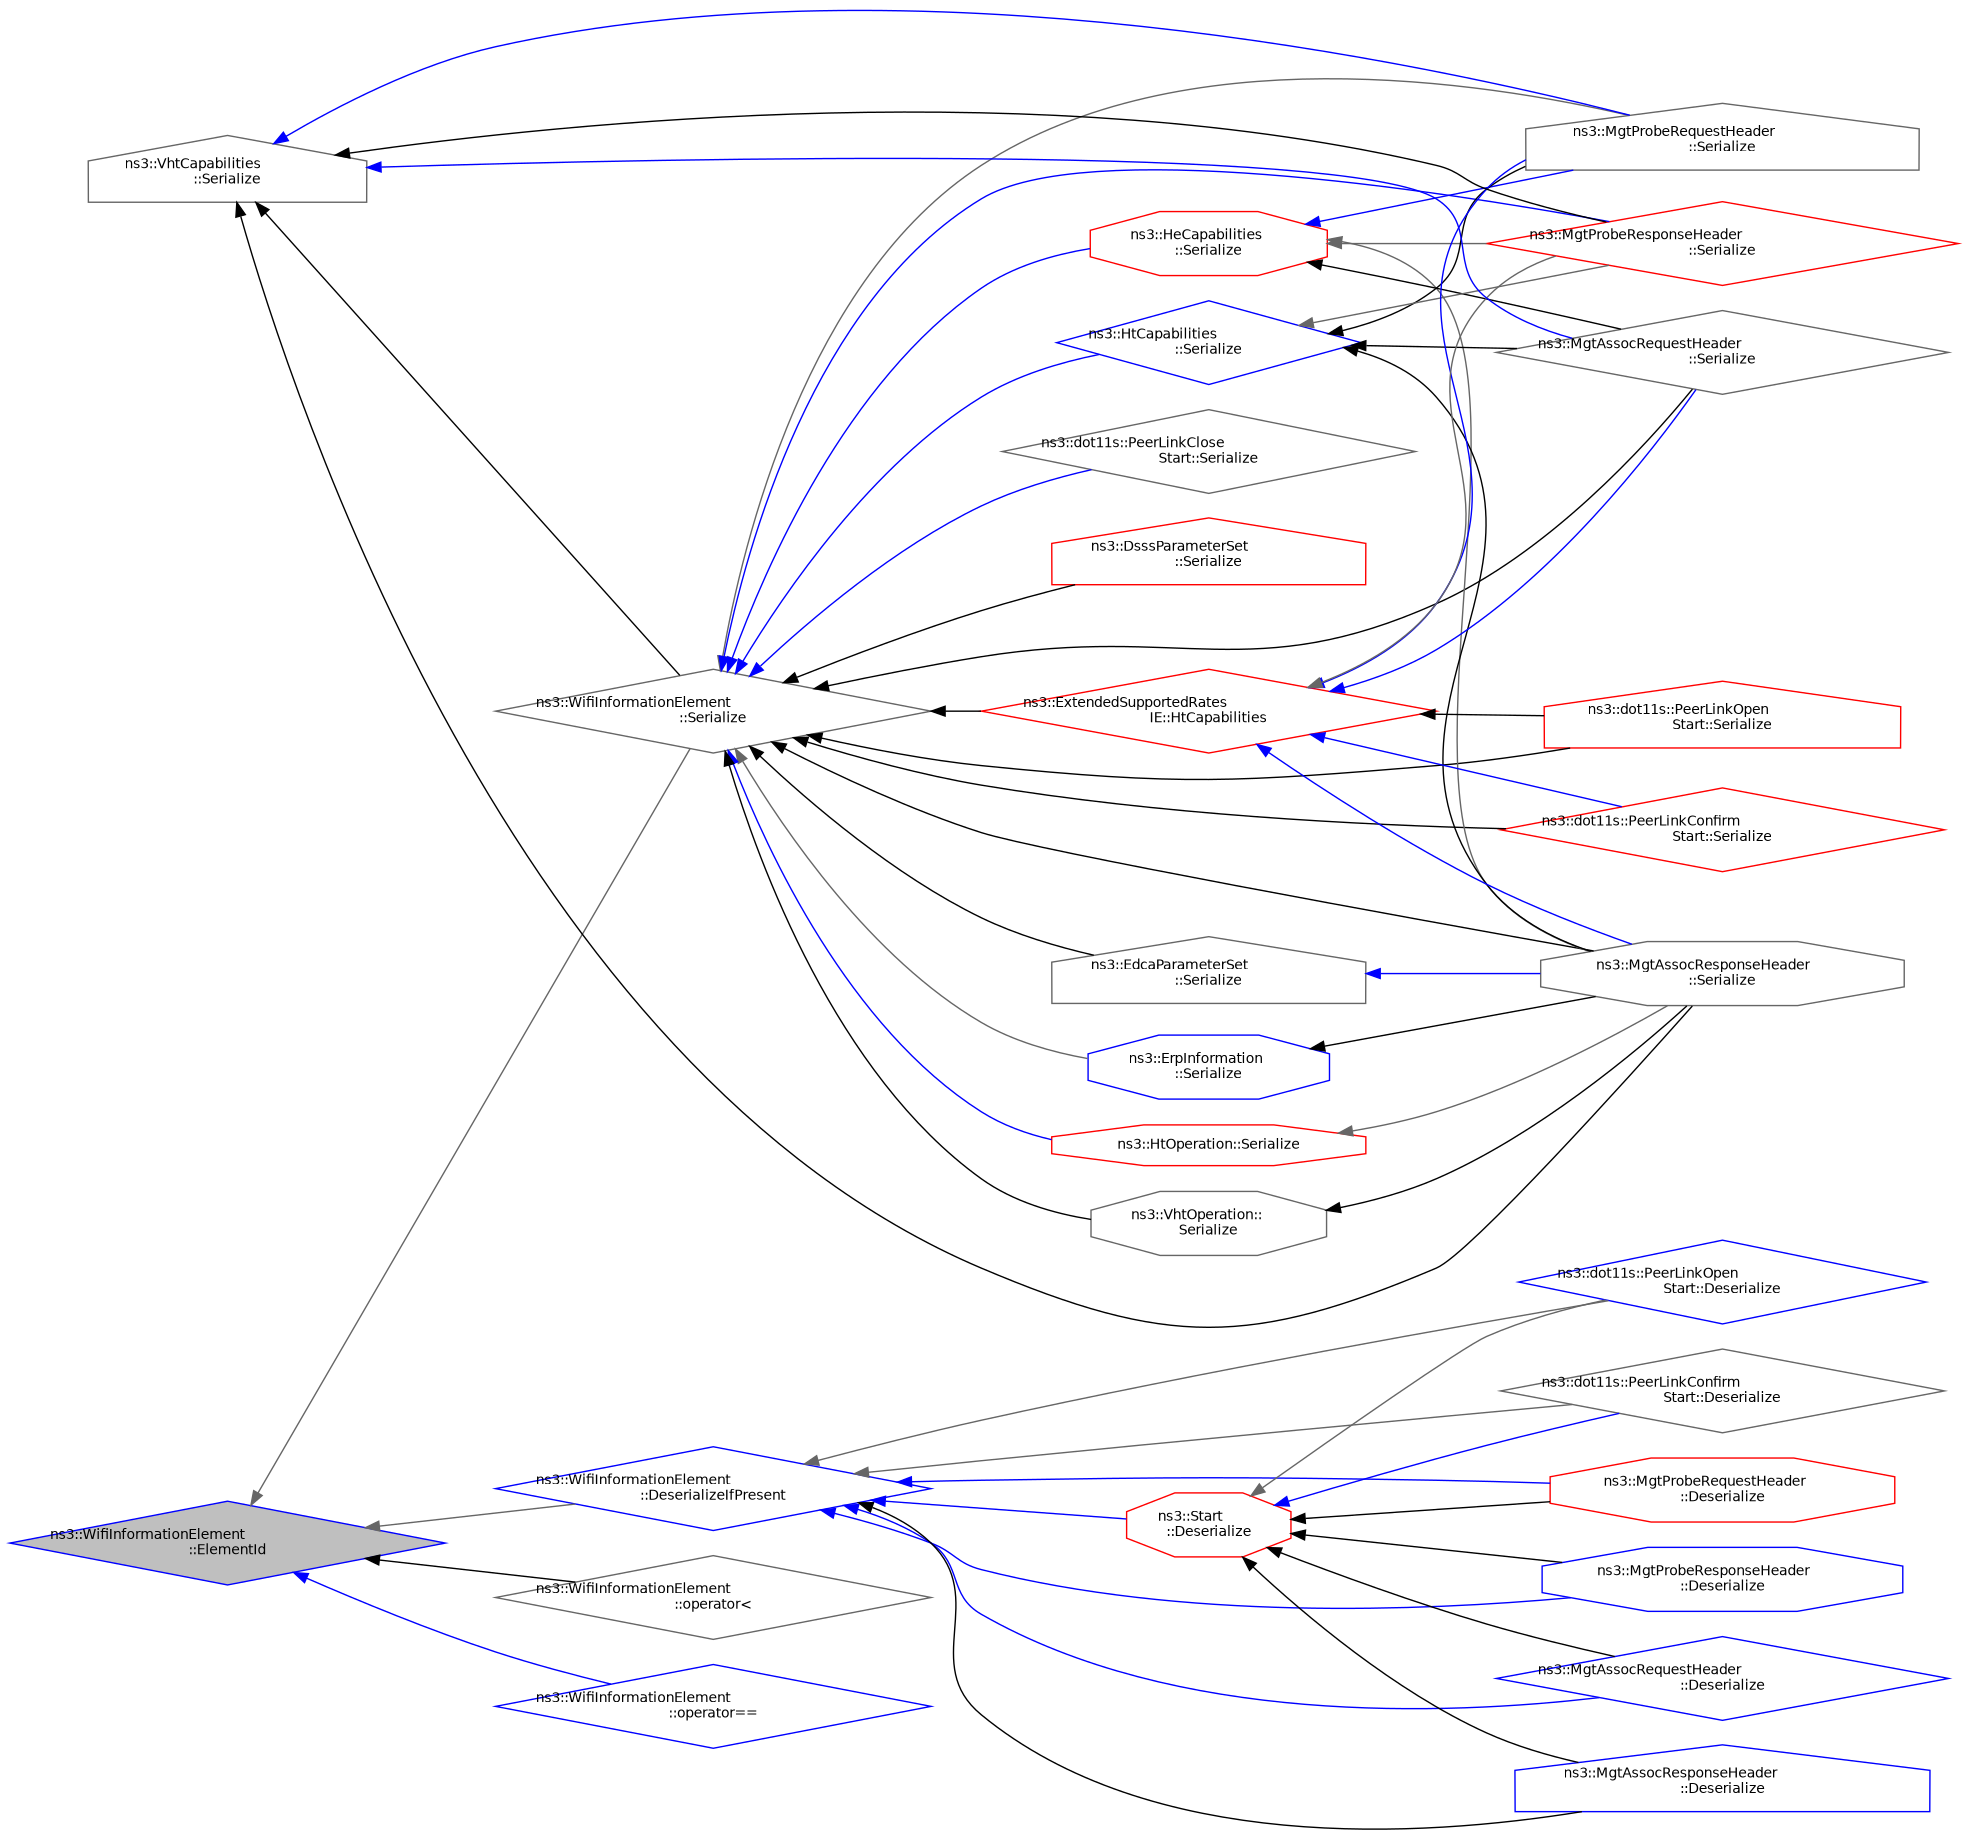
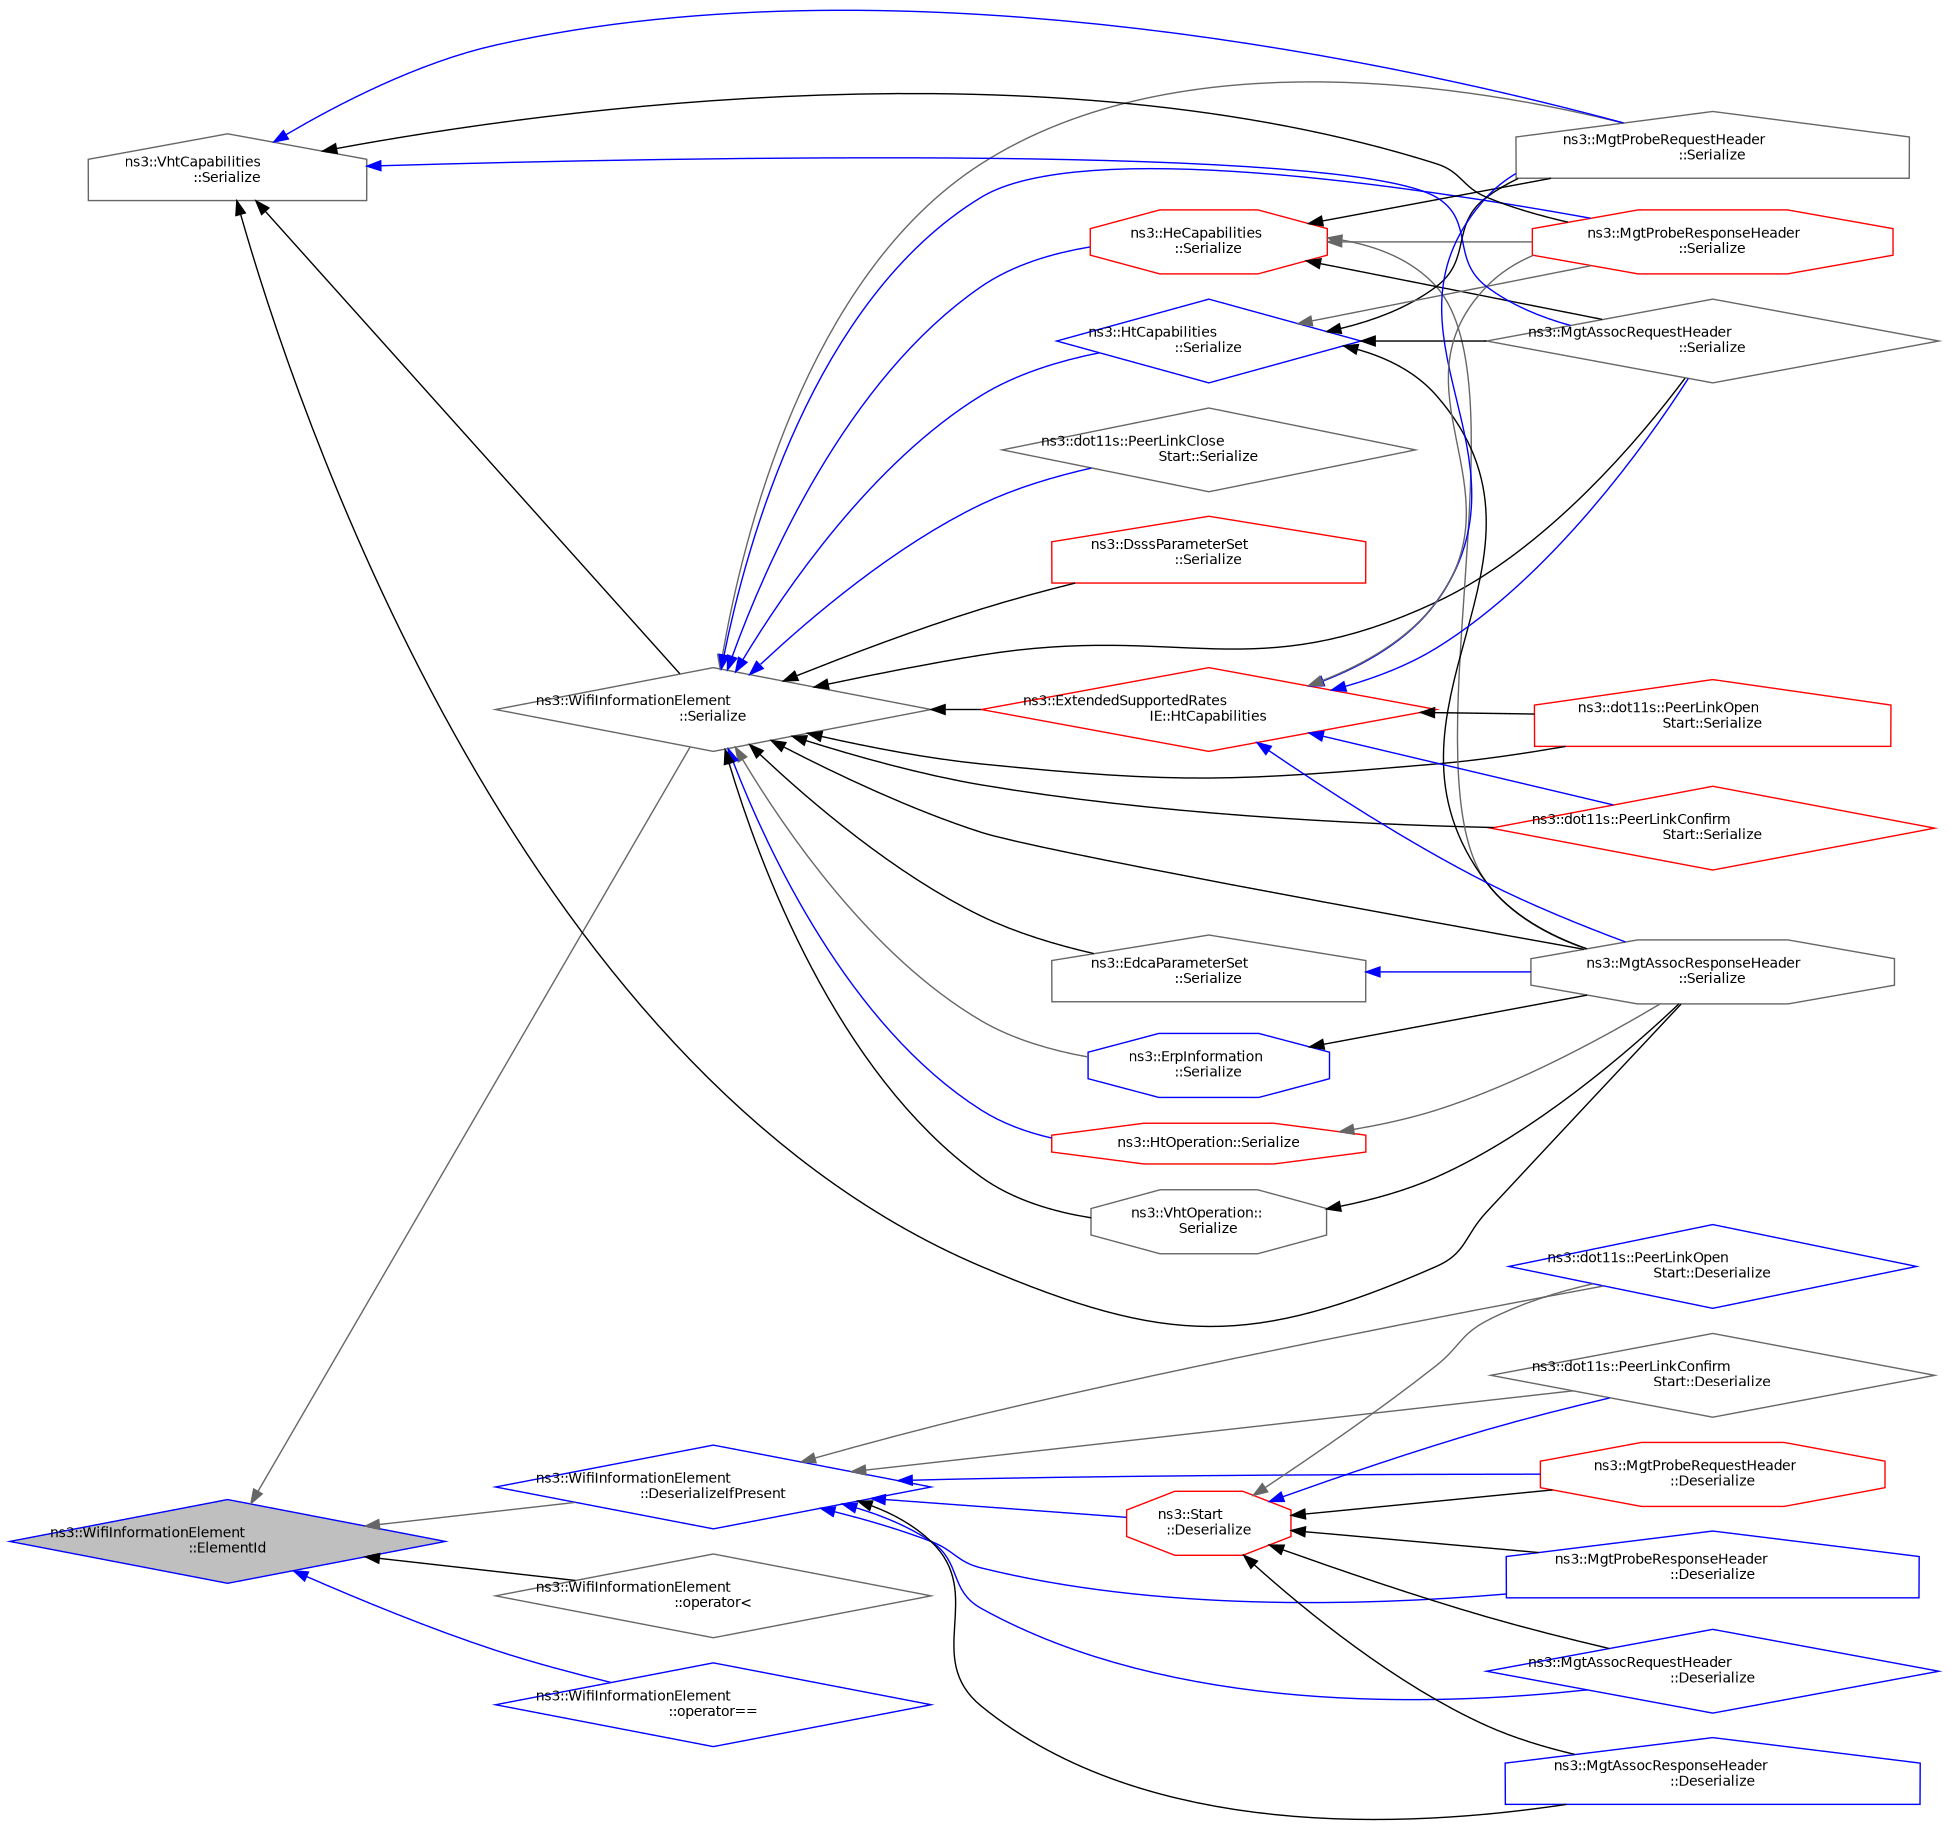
(1415, 202) -> (1420, 203)
(1722, 244) -> (1713, 242)
(1722, 1579) -> (1713, 1568)
